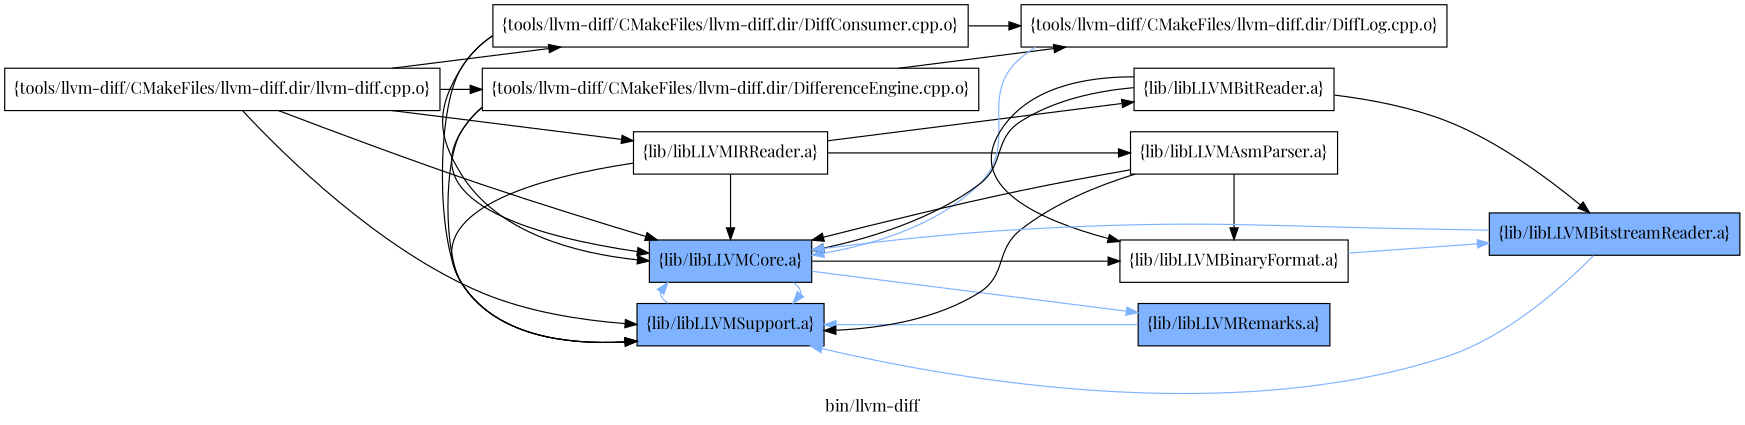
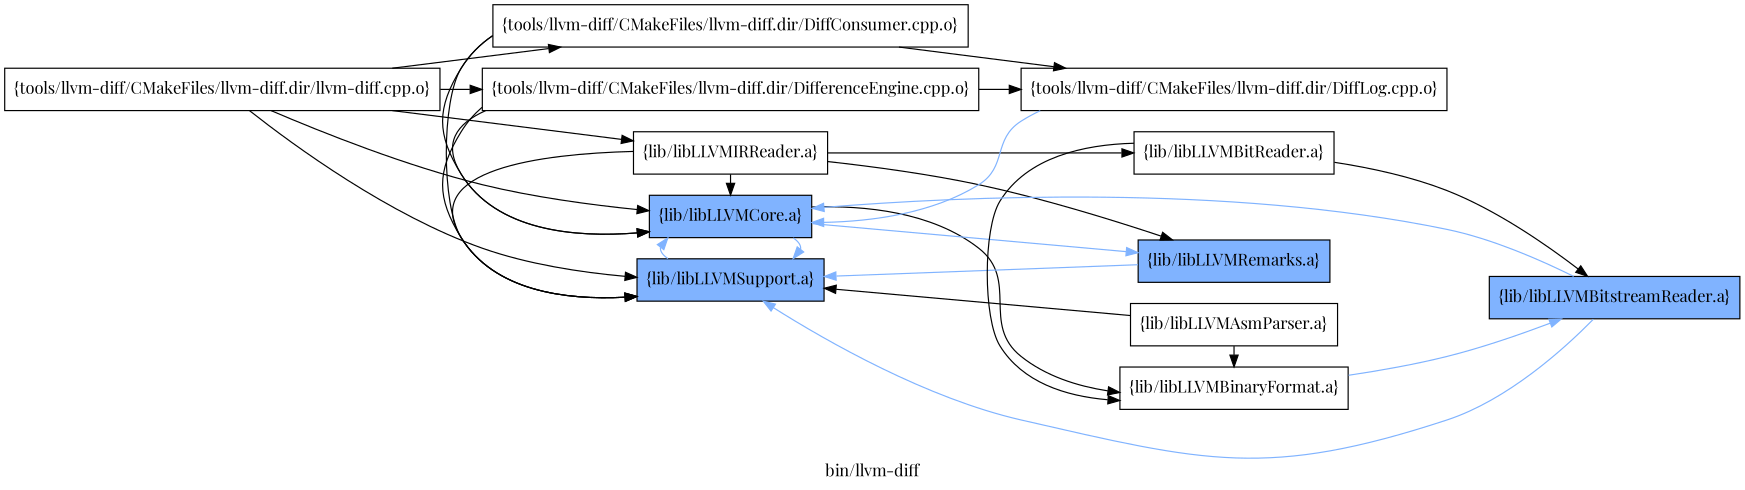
(1008, 134) -> none
(973, 153) -> (997, 189)
(976, 200) -> none
